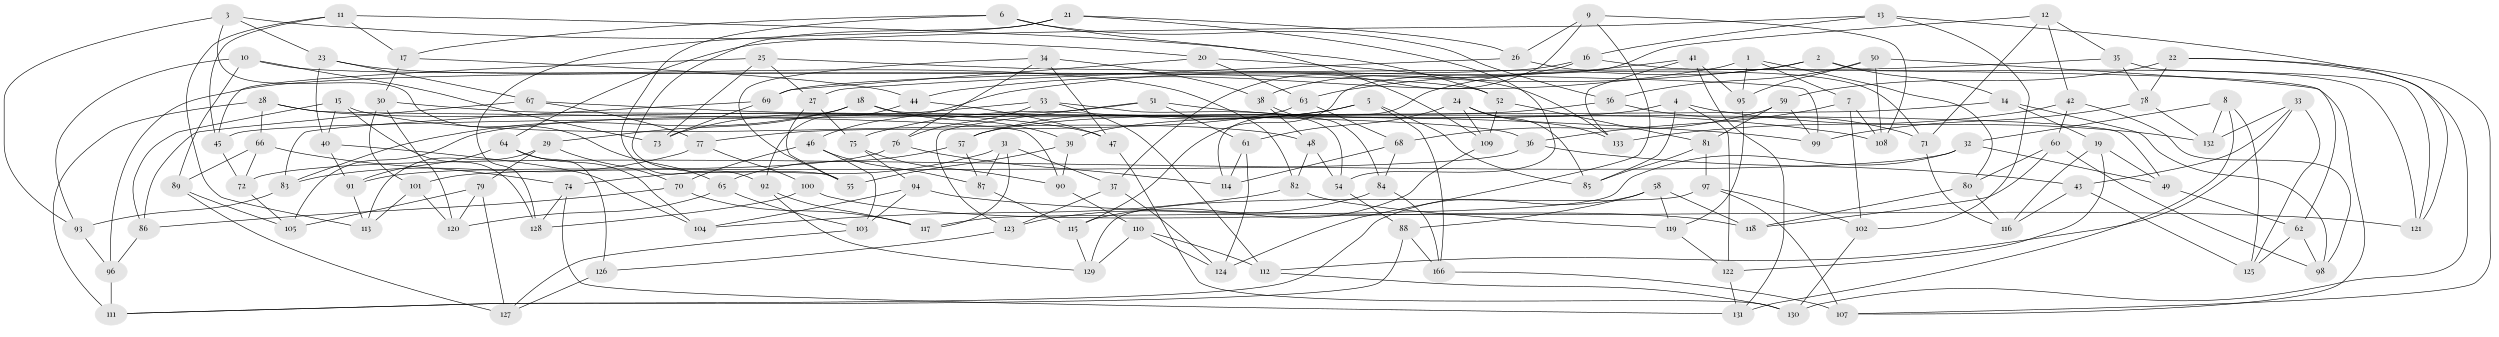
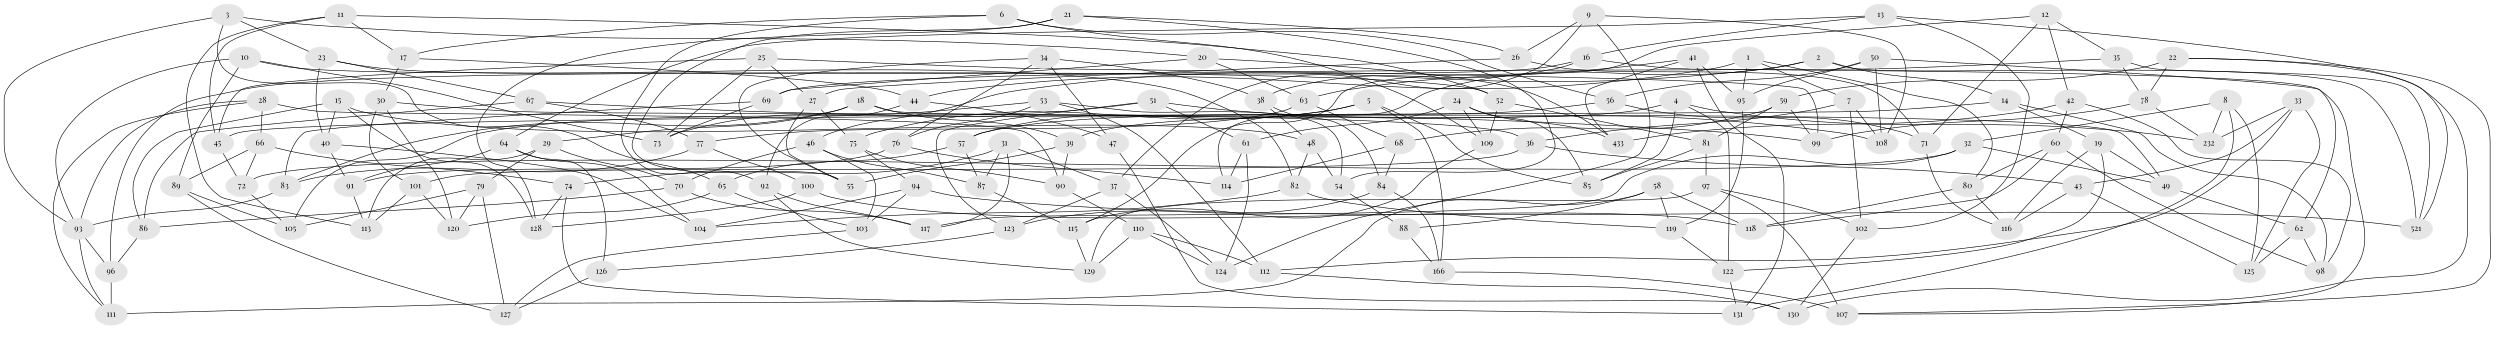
(690, 114) -> (140, 127)
(1618, 143) -> (1618, 143)
(2209, 143) -> (2209, 143)
(2416, 229) -> (2416, 229)
(779, 304) -> (87, 274)
